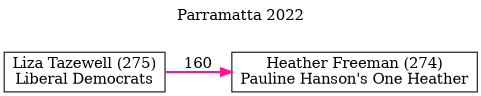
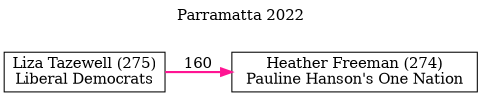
(355, 72) -> (355, 72)
